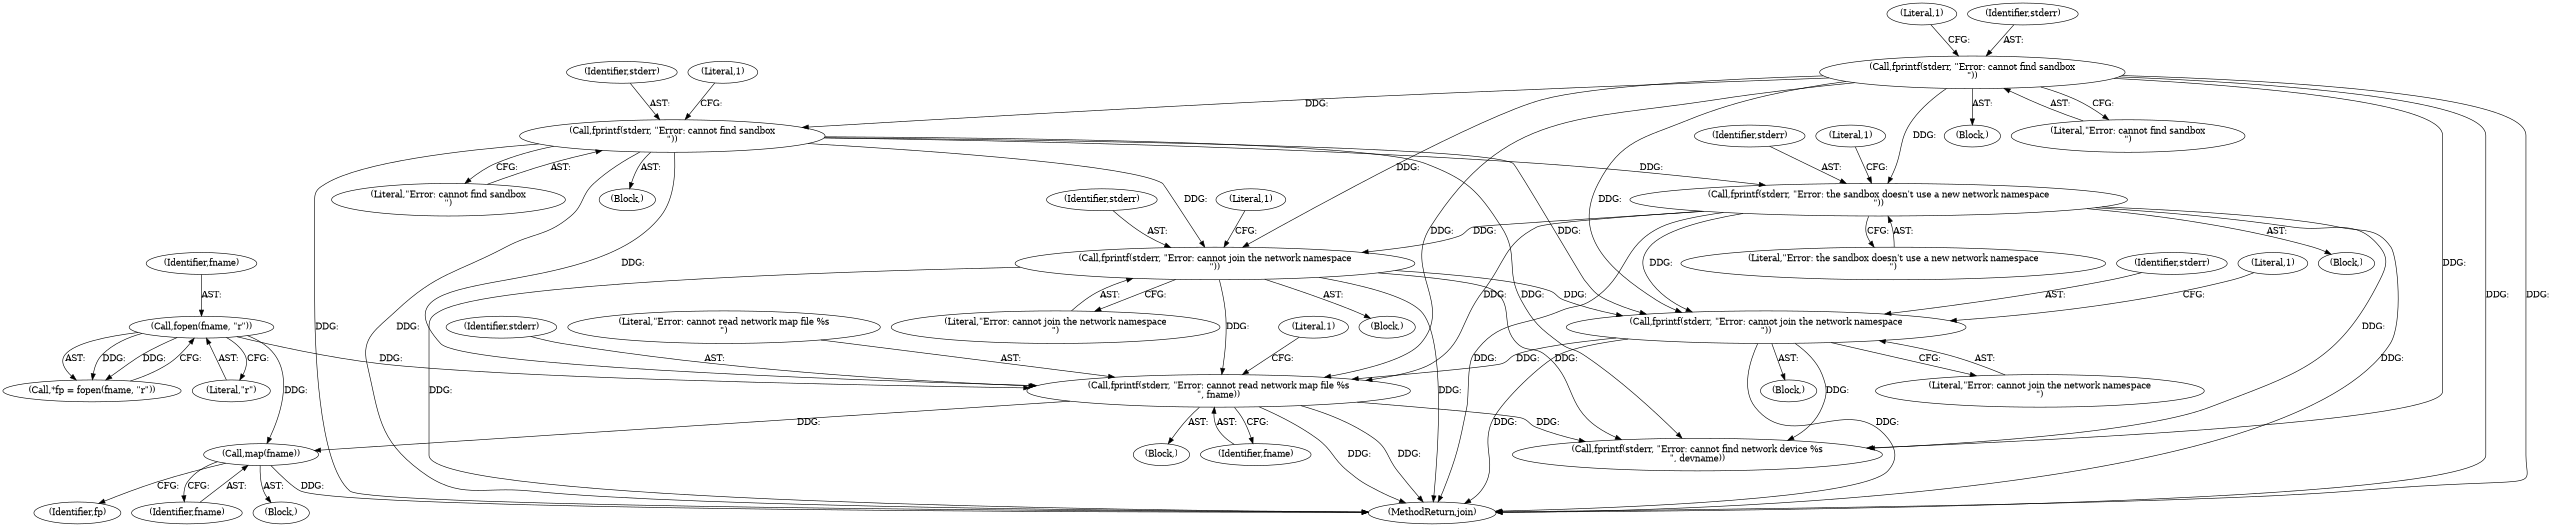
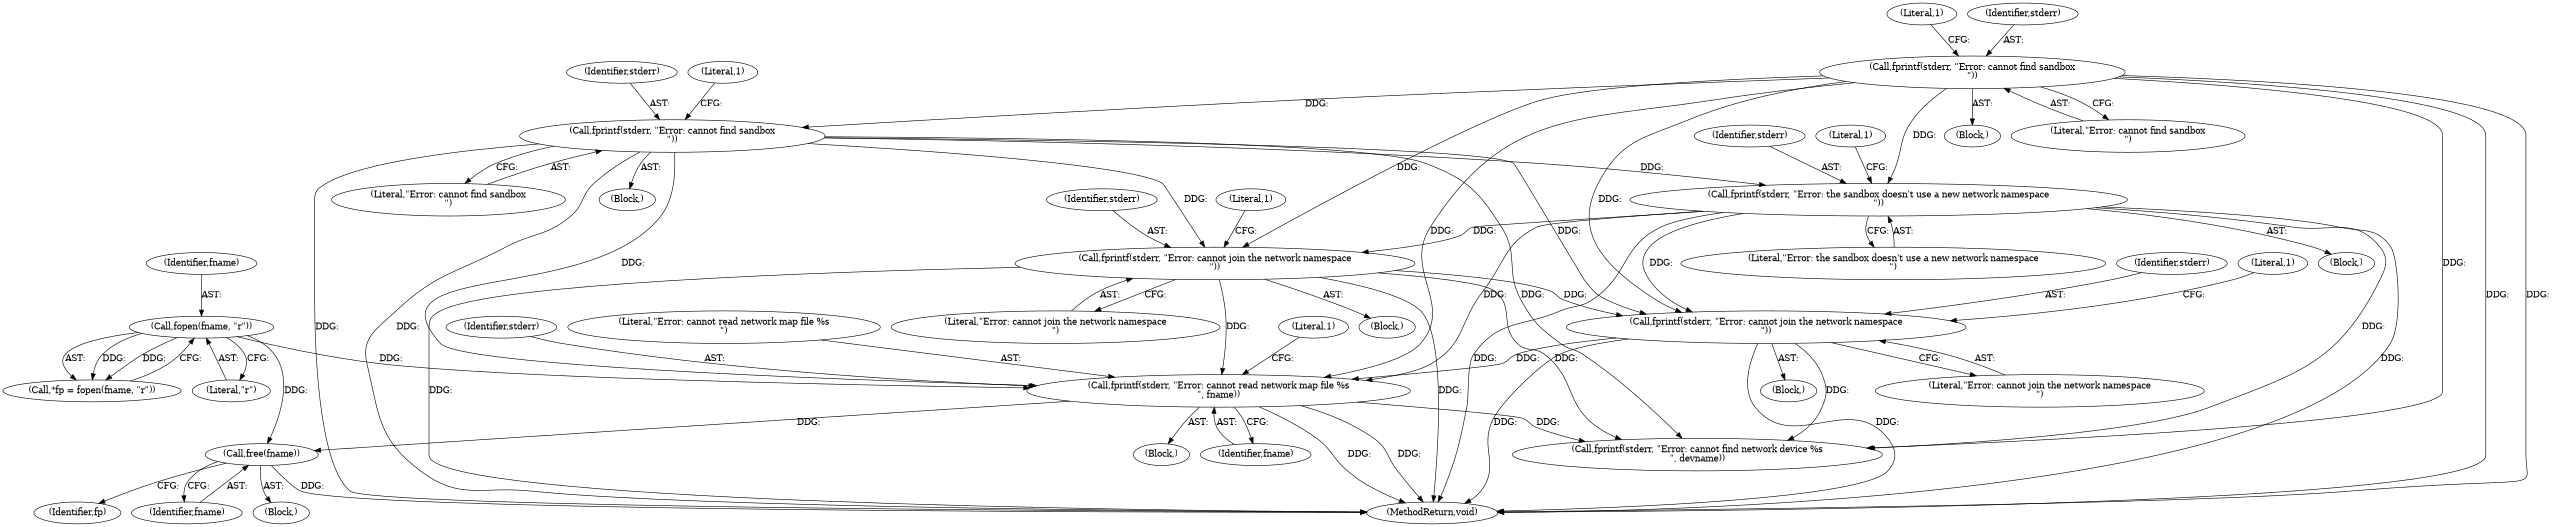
(261, 455) -> (262, 455)
(1432, 513) -> (1432, 513)
